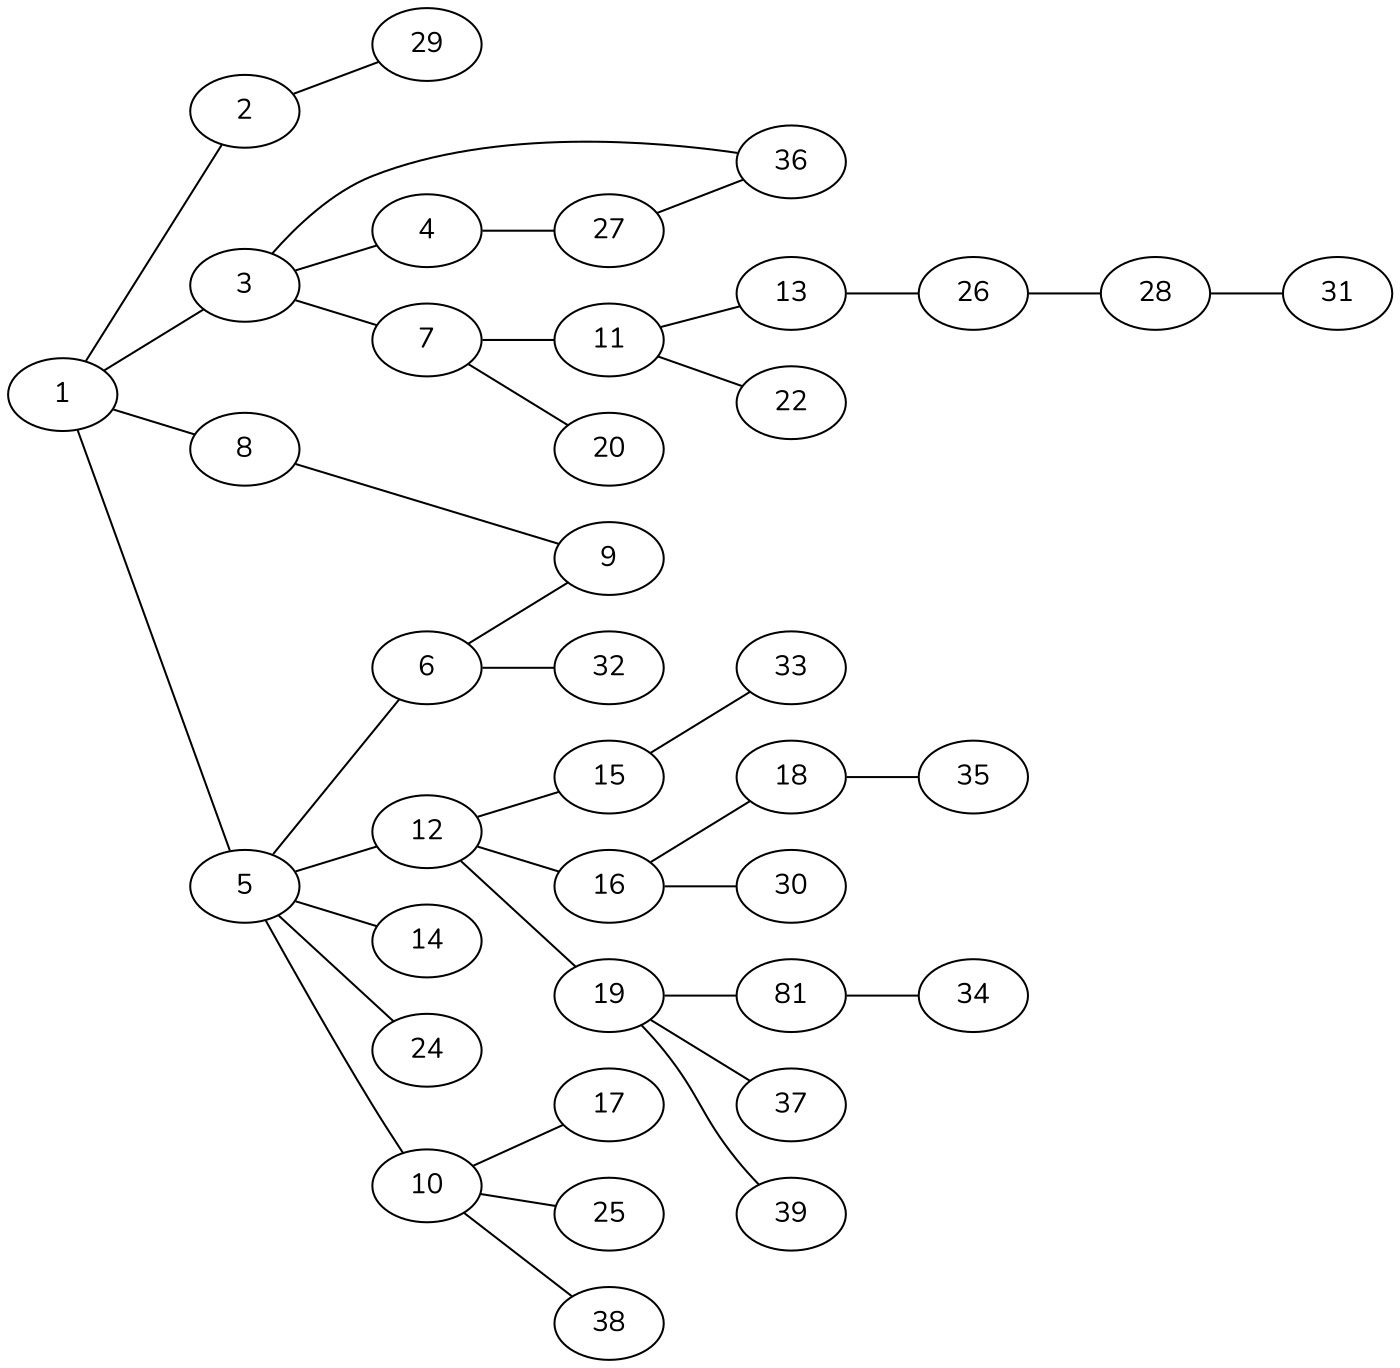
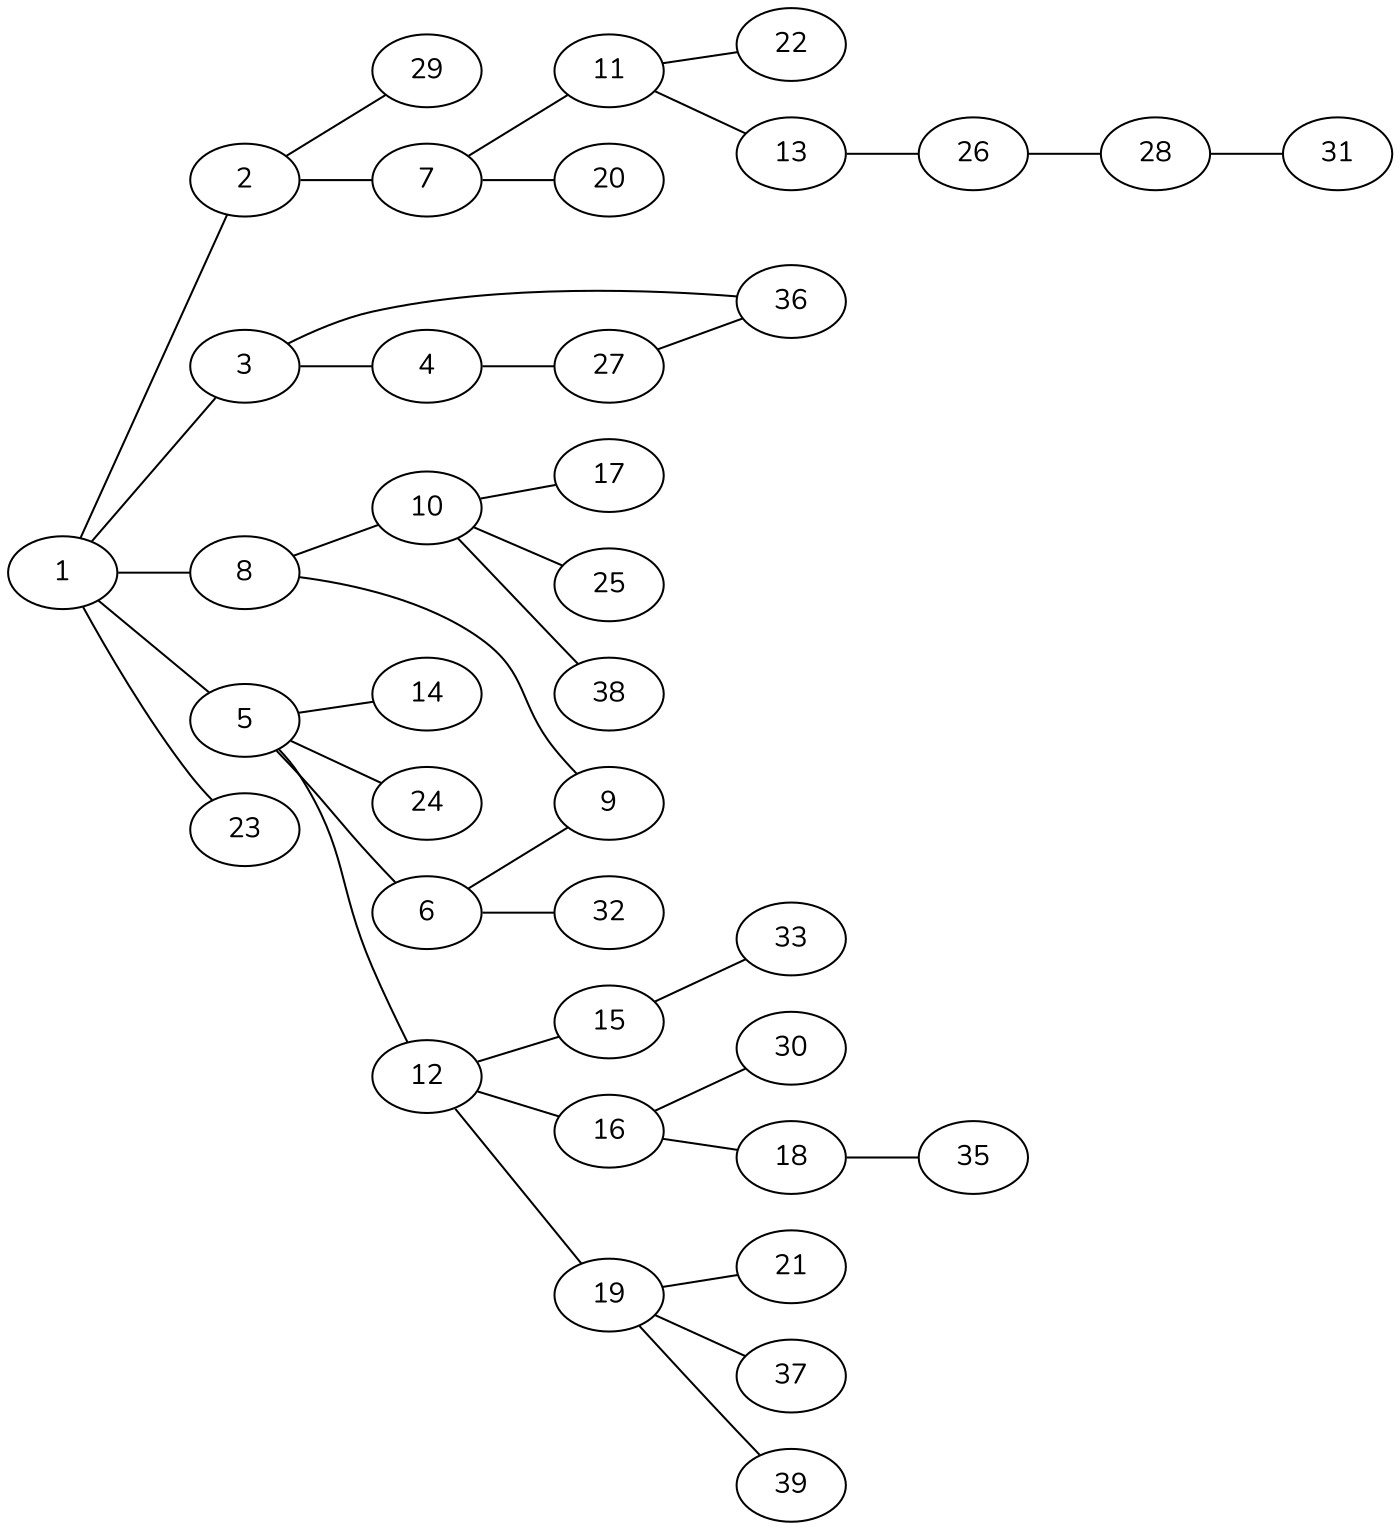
(336, 313) -> (336, 180)
none -> (245, 830)
(791, 996) -> (791, 1267)
(973, 996) -> none
(333, 1038) -> (336, 540)
